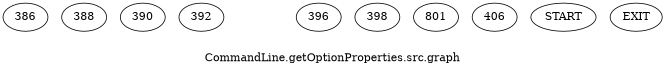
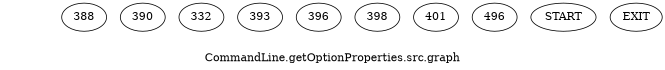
(25, 17) -> none
(201, 17) -> (201, 17)
none -> (260, 17)
(436, 17) -> (436, 17)
(495, 17) -> (495, 17)
